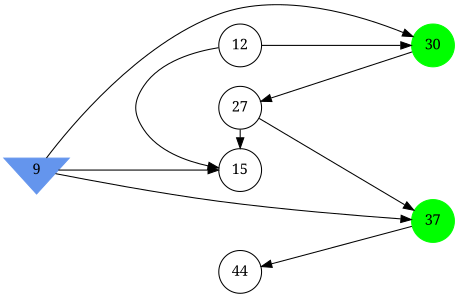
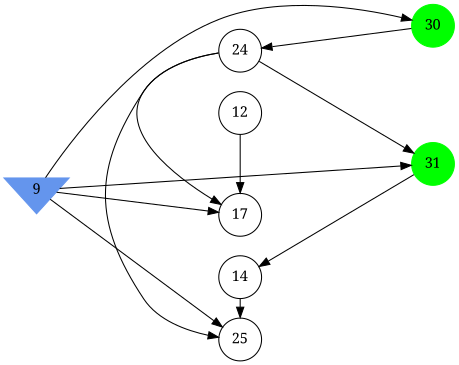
(331, 45) -> none
(240, 108) -> (240, 51)
(240, 170) -> (240, 215)
(433, 221) -> (433, 164)
(240, 272) -> (240, 277)
none -> (240, 340)
